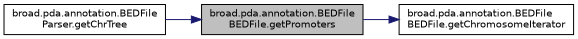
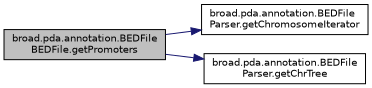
(178, 20) -> (180, 56)
(486, 20) -> (285, 20)
